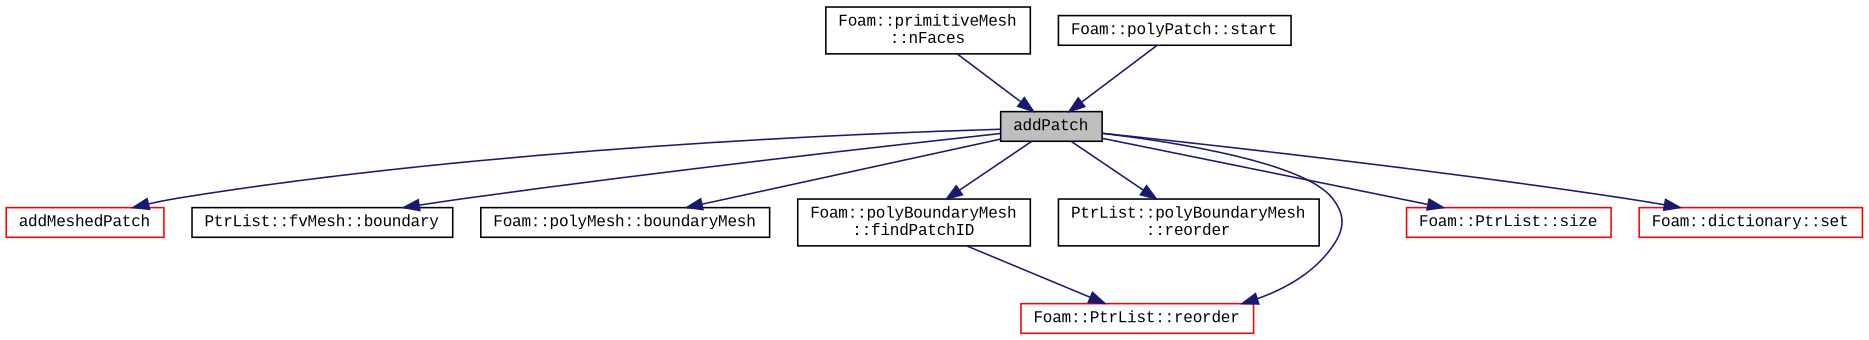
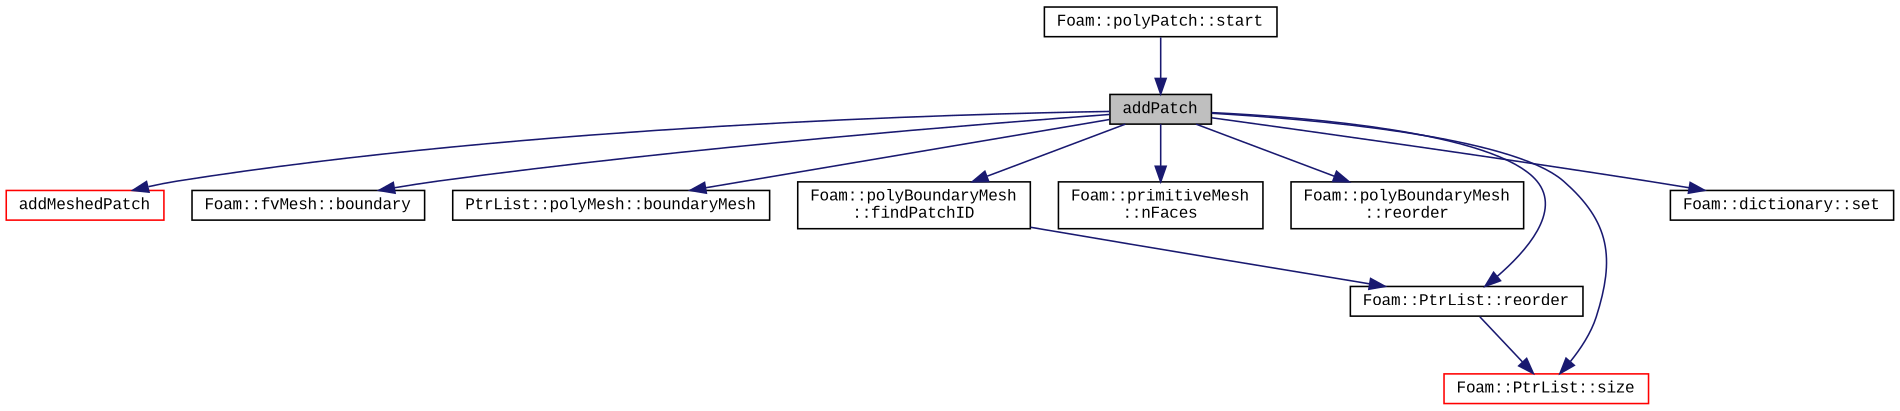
(989, 78) -> (1161, 145)
(322, 222) -> (308, 205)
(625, 222) -> (611, 205)
(1189, 222) -> (1407, 205)
(1751, 222) -> (1782, 205)
(1137, 318) -> (1467, 301)
none -> (1501, 339)
